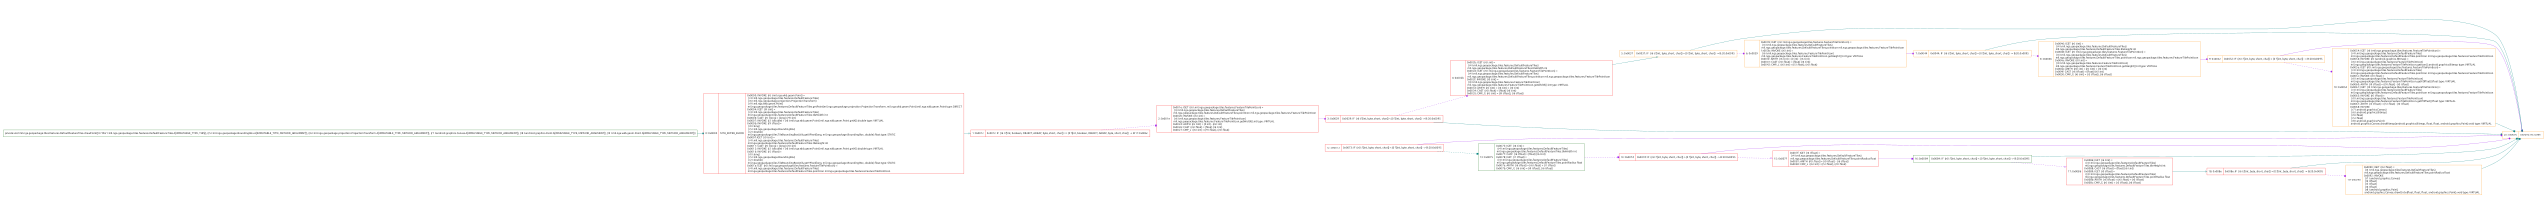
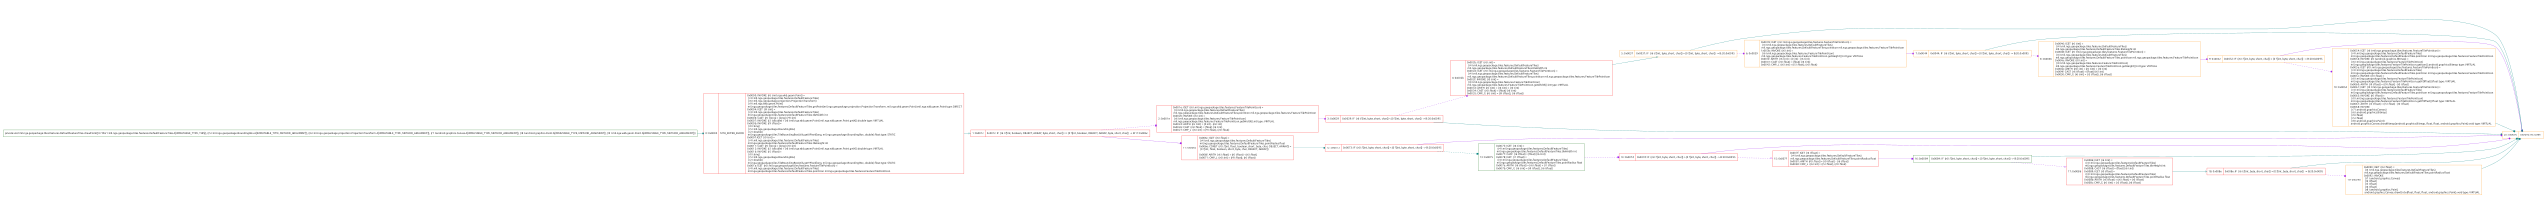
none -> (1238, 148)
